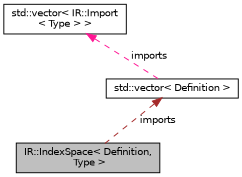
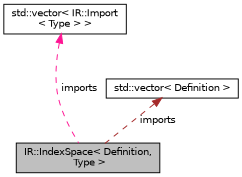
(127, 59) -> (58, 95)
